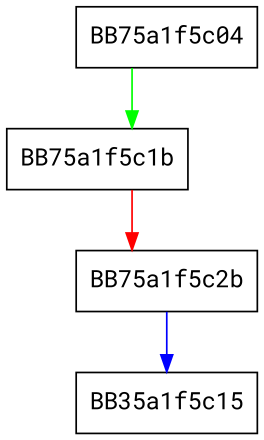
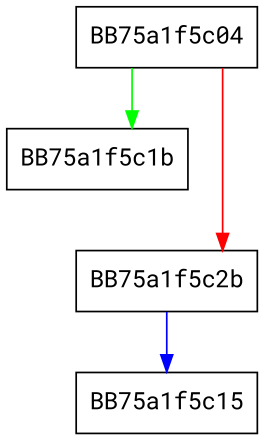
(132, 211) -> (223, 151)
(167, 403) -> (167, 403)
